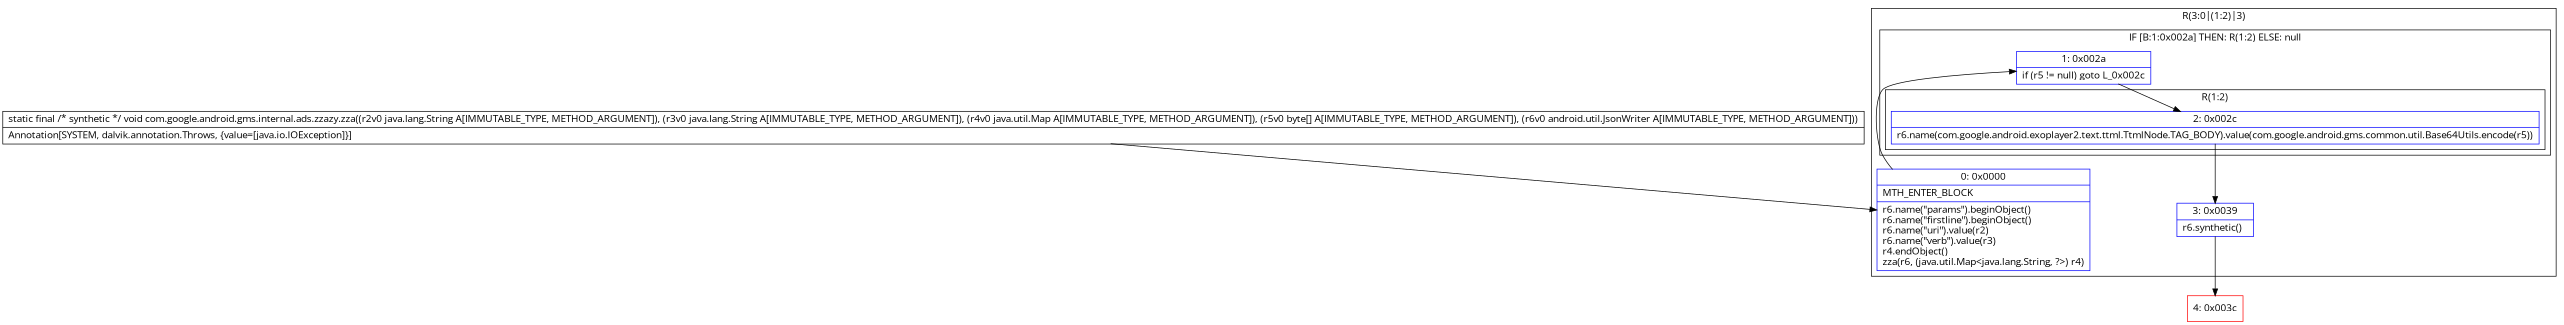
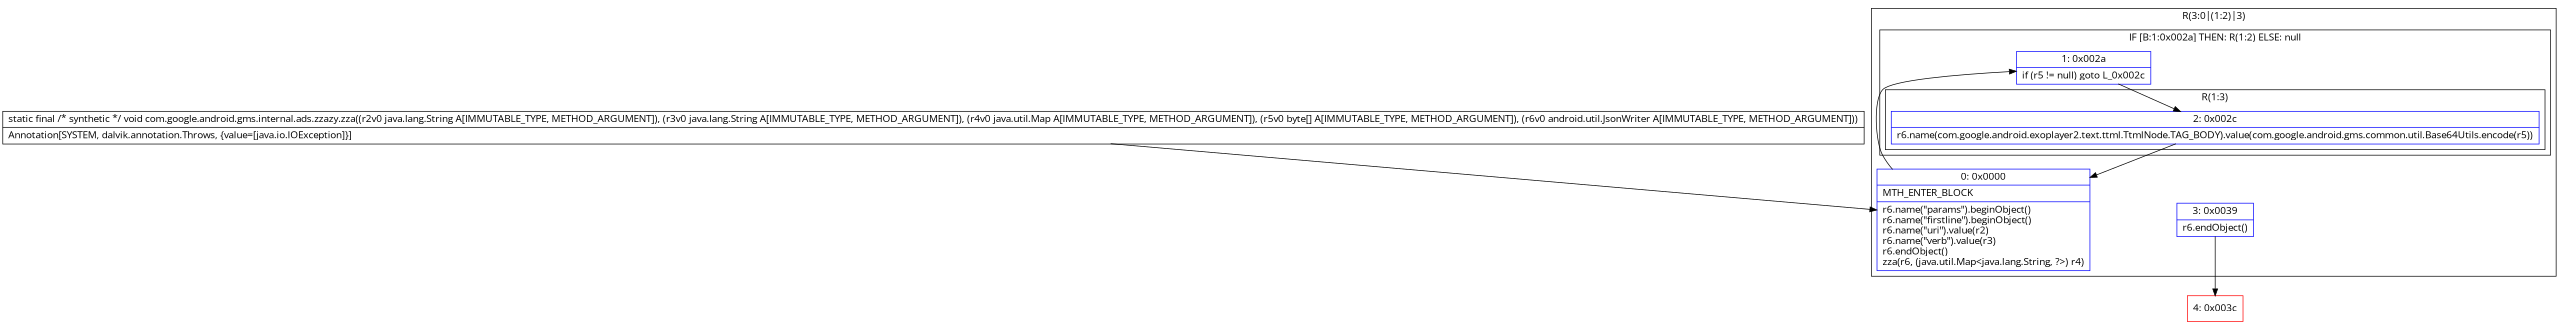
(2215, 98) -> (2215, 98)
(2215, 170) -> (2134, 160)
(2212, 228) -> (2215, 228)
(1915, 252) -> (1915, 252)
